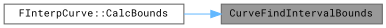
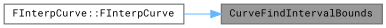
(94, 14) -> (94, 14)
